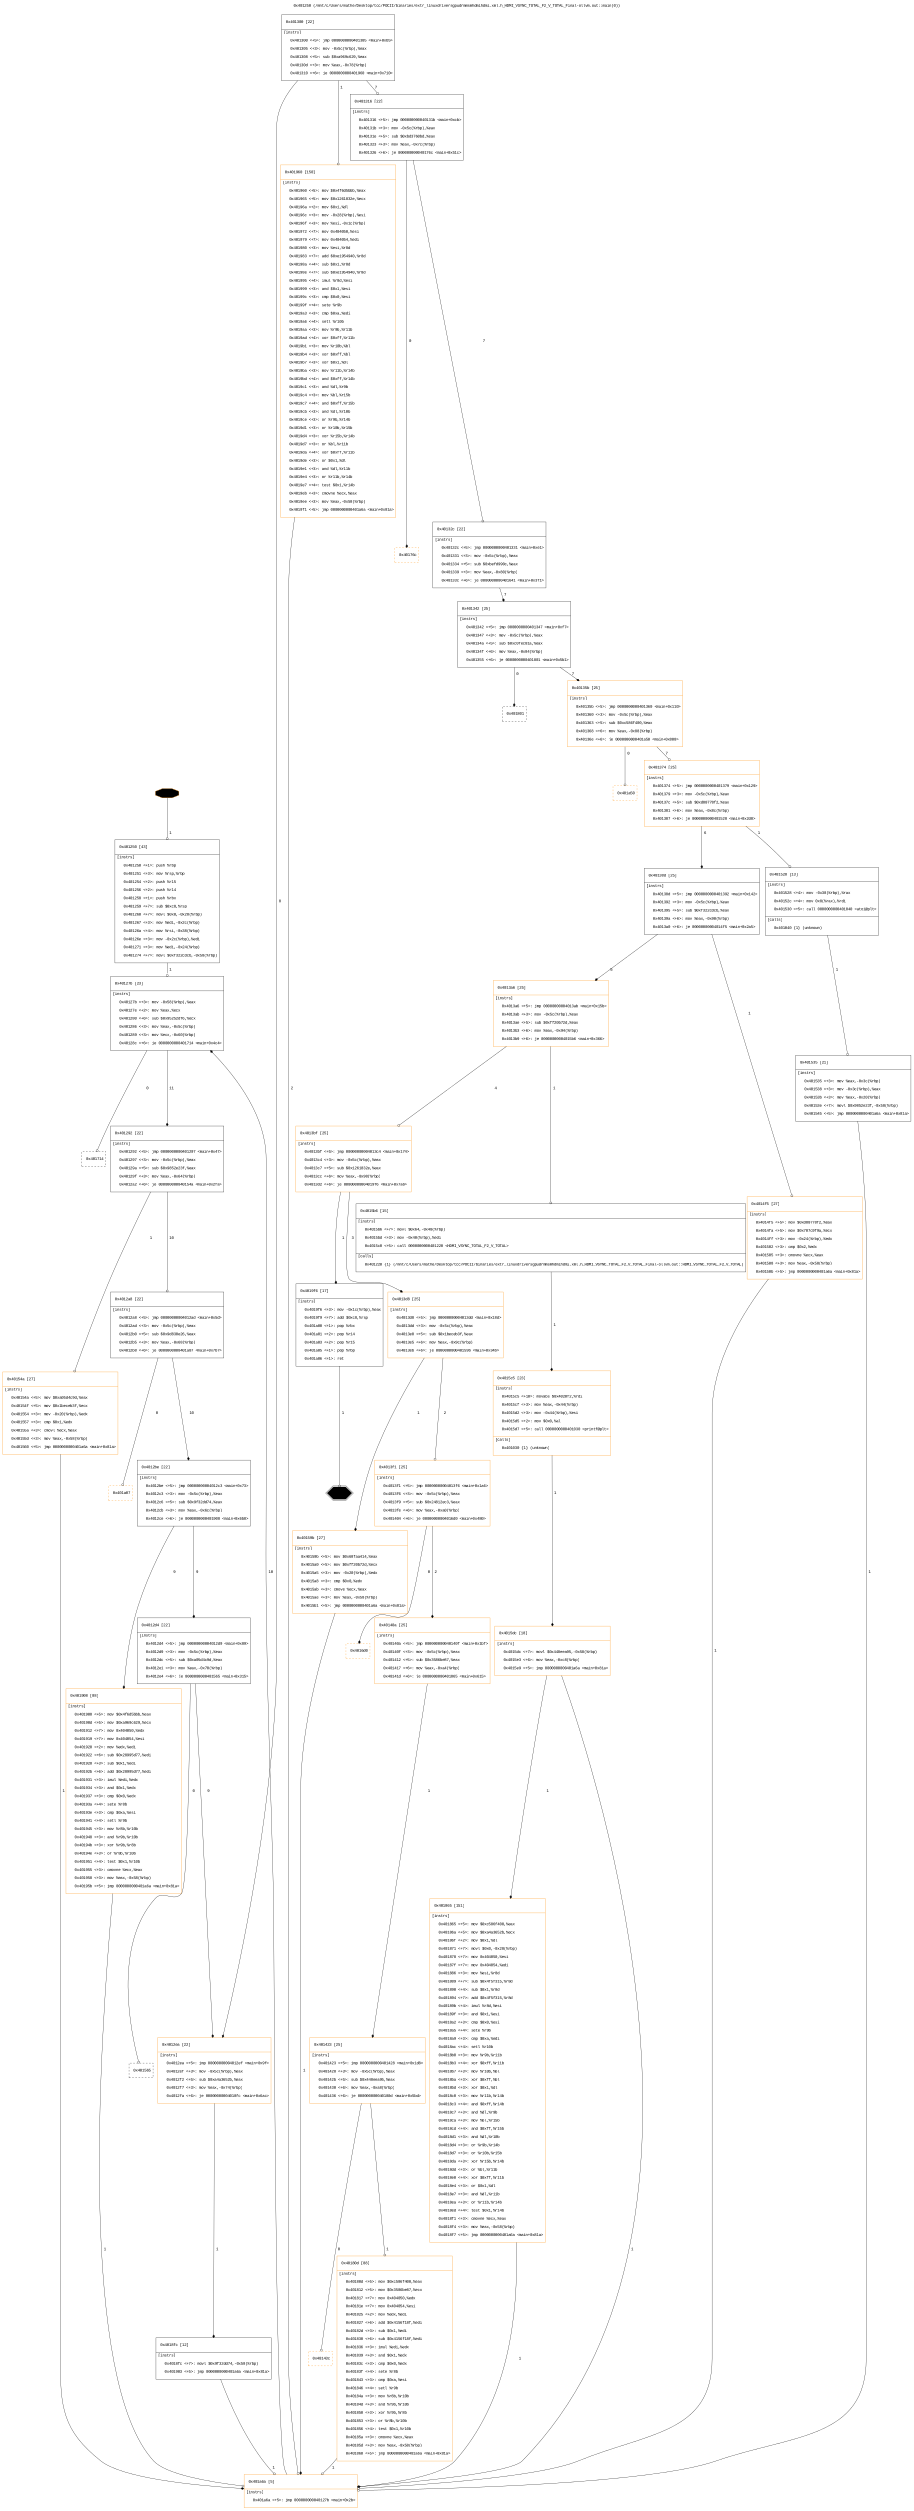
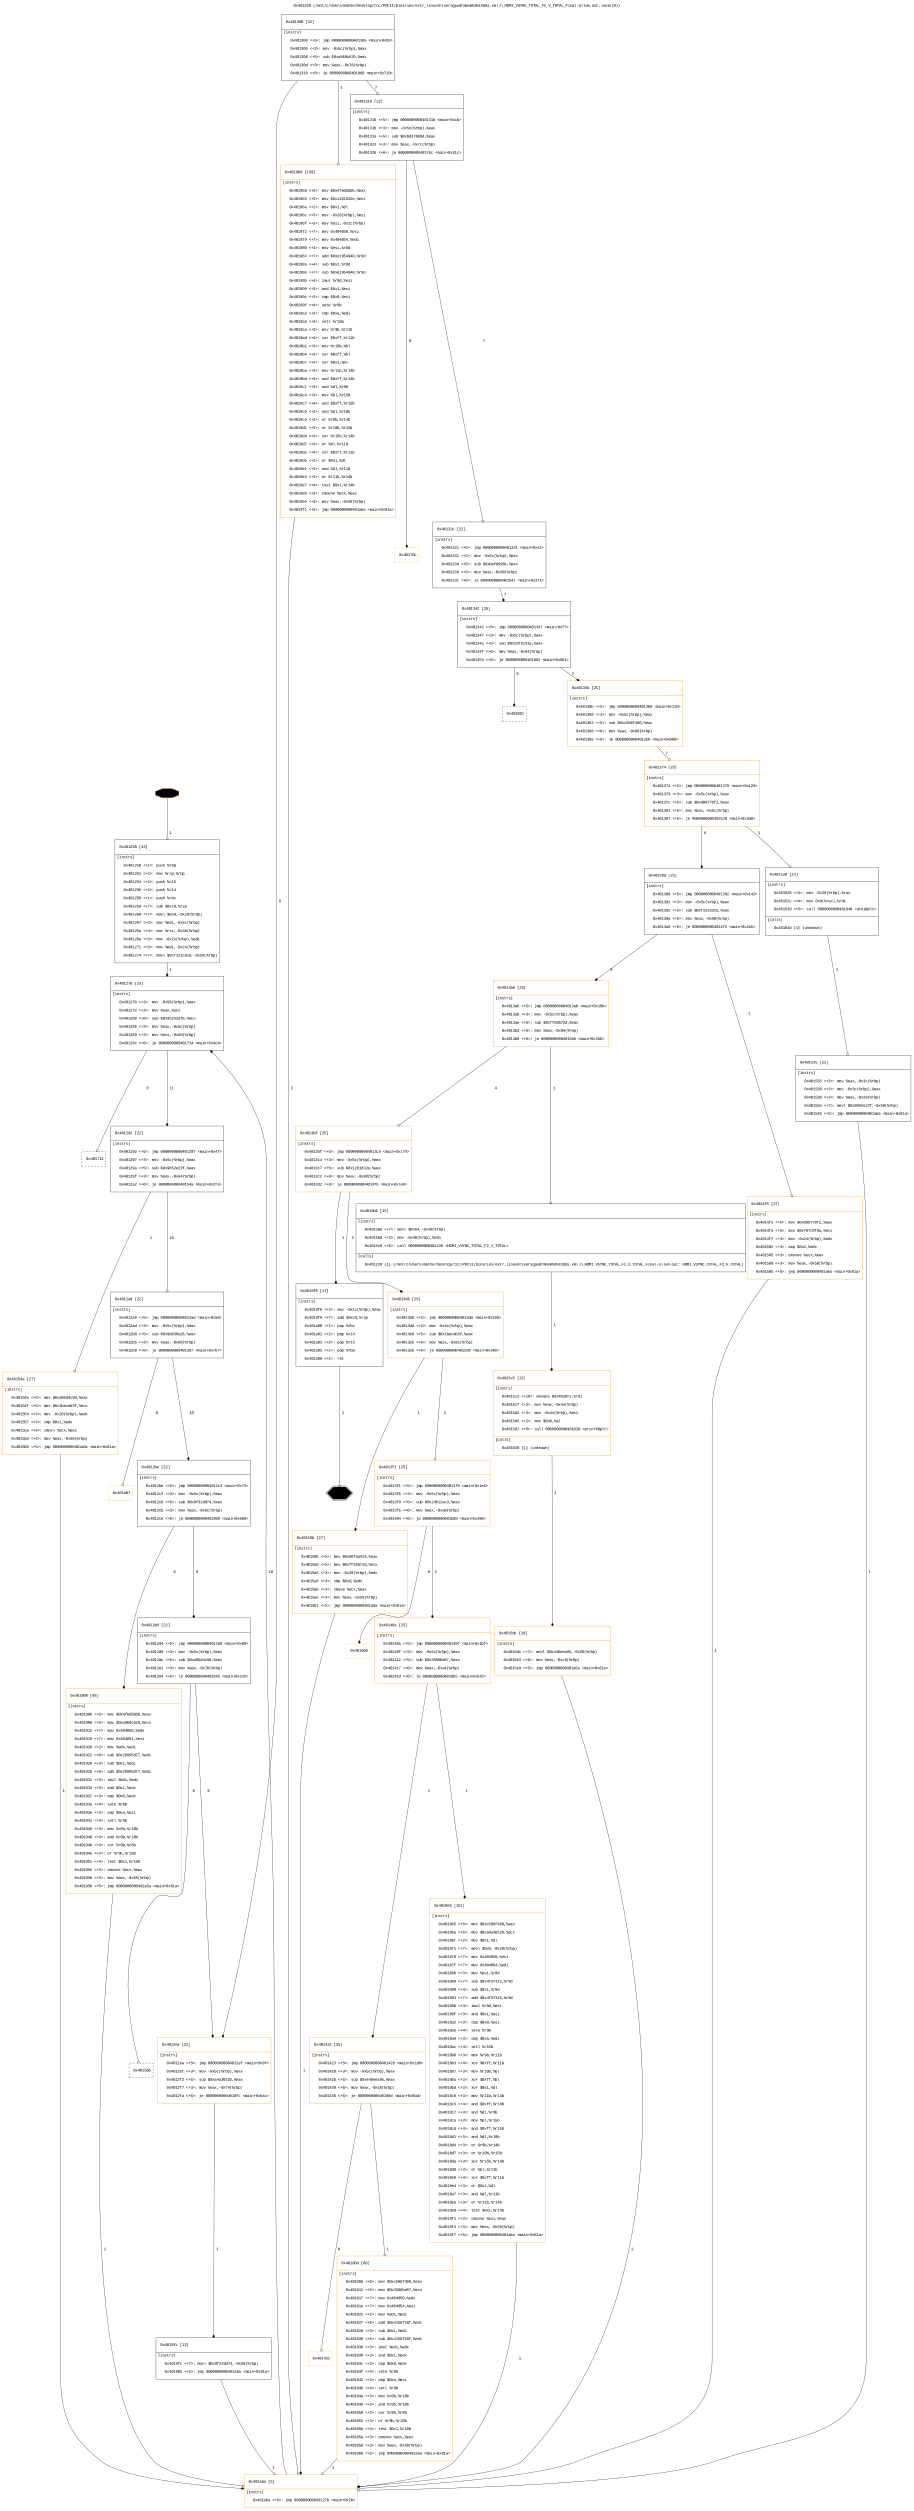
(625, 793) -> none
(167, 968) -> (167, 968)
(528, 1785) -> (451, 1790)
